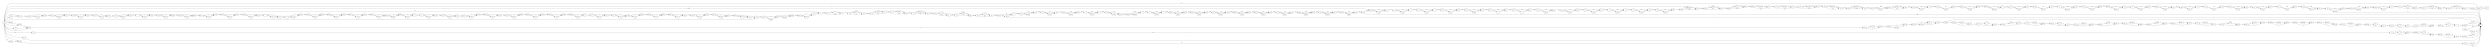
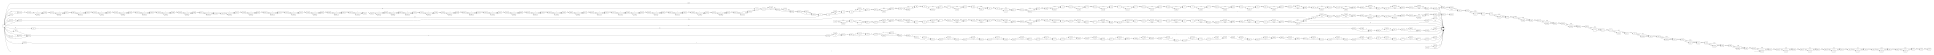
(1865, 8) -> none
